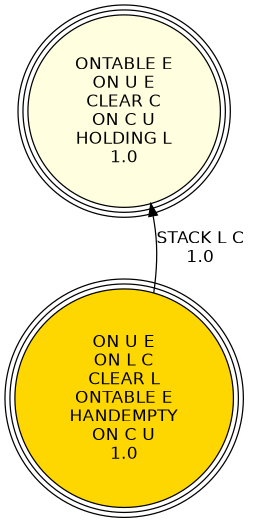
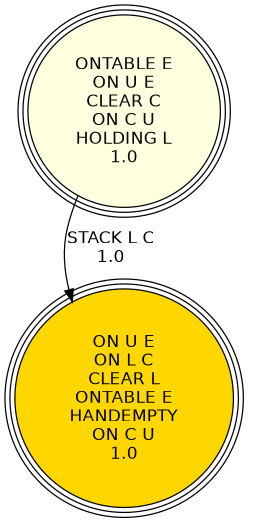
(157, 254) -> (65, 242)
